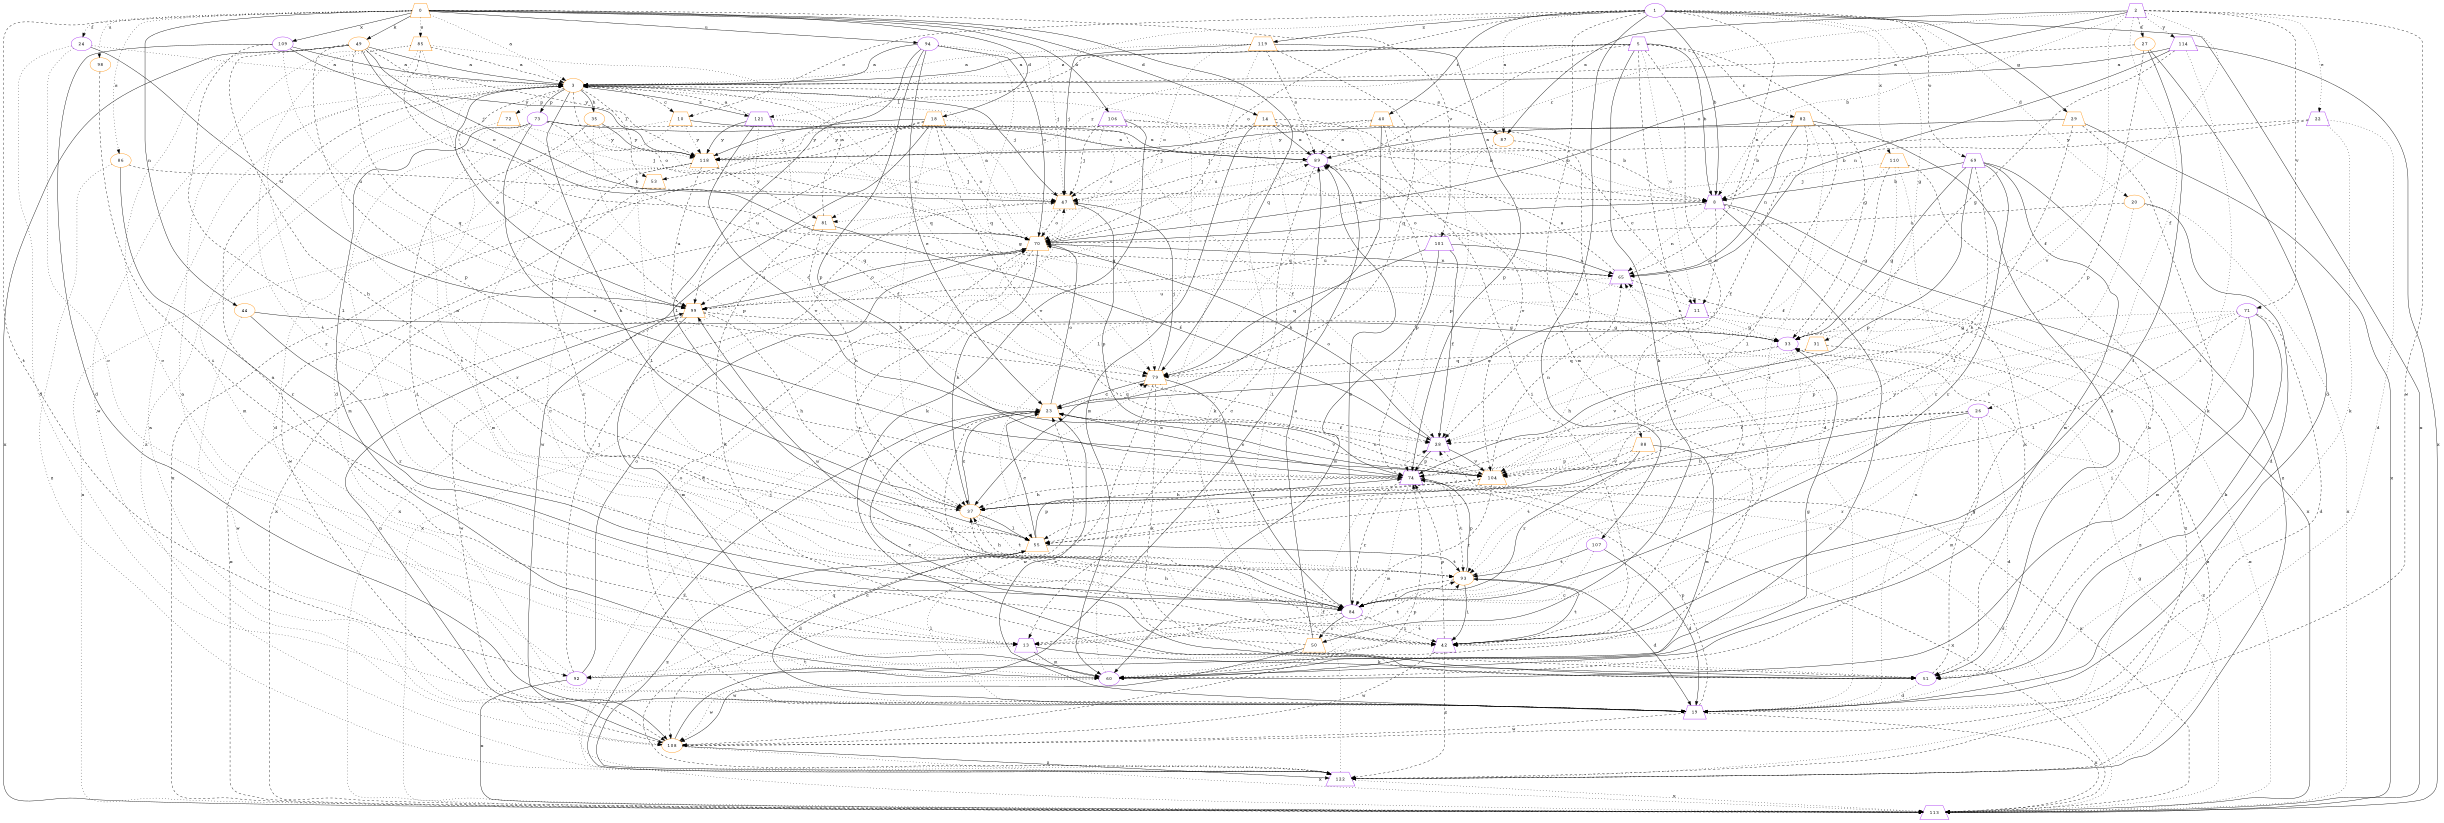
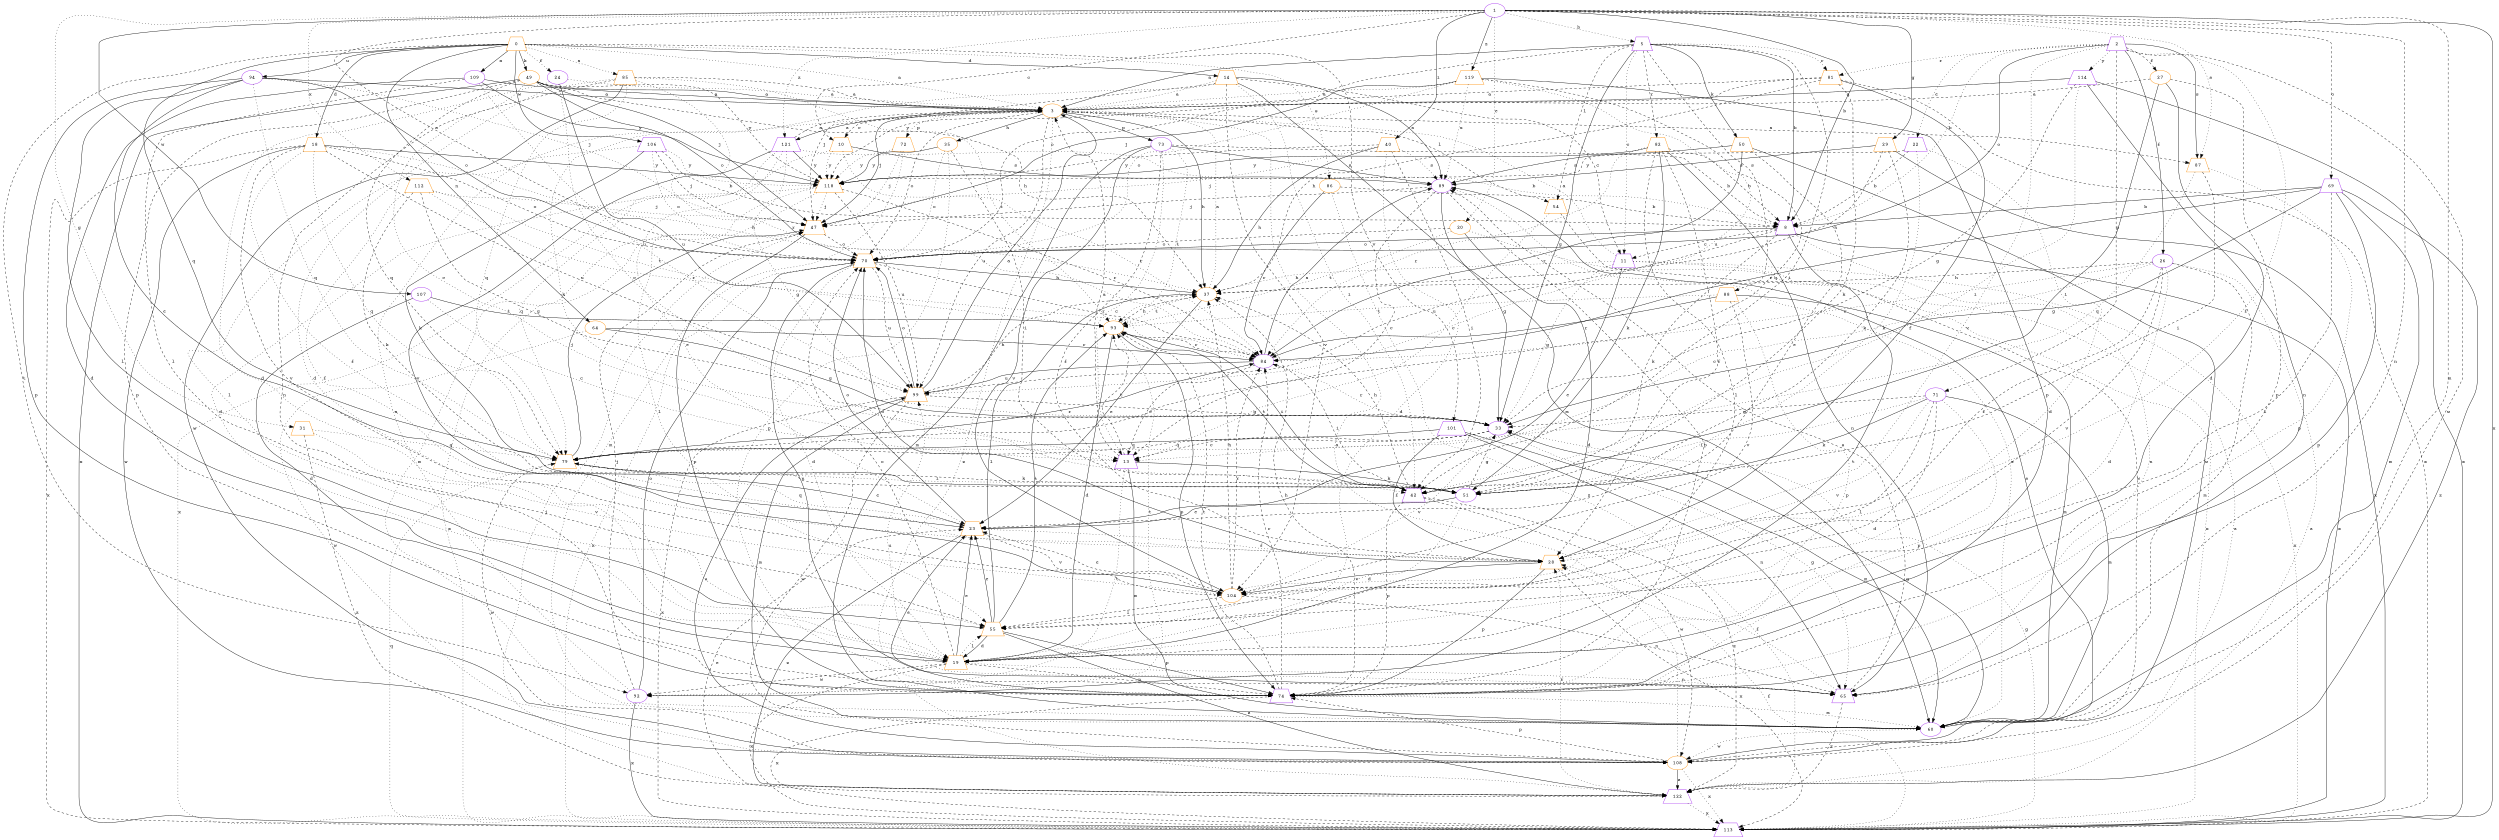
none -> (1568, 27)
(100, 65) -> none
(1293, 102) -> (1458, 130)
(2020, 102) -> (1497, 111)
(832, 103) -> (1142, 98)
(1846, 135) -> (1563, 231)
(1503, 140) -> (2198, 165)
(1894, 160) -> (419, 186)
(2297, 160) -> (2118, 227)
(654, 181) -> (1556, 207)
(758, 188) -> (1218, 108)
(2156, 248) -> (2157, 148)
none -> (1495, 298)
(245, 310) -> (595, 328)
(1680, 310) -> (1813, 562)
(2050, 319) -> (1719, 411)
none -> (1348, 439)
(1438, 444) -> (1551, 562)
(1492, 478) -> (1232, 596)
(1554, 486) -> (1664, 284)
(119, 492) -> (516, 689)
(1003, 525) -> (999, 395)
(1328, 628) -> (1508, 262)
(1695, 712) -> (956, 662)
(1336, 735) -> (798, 679)
